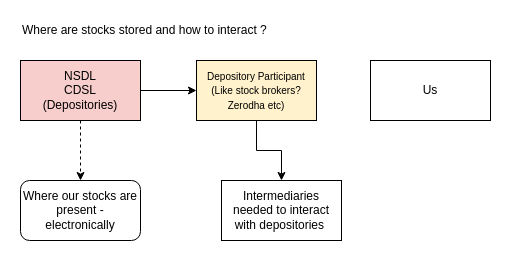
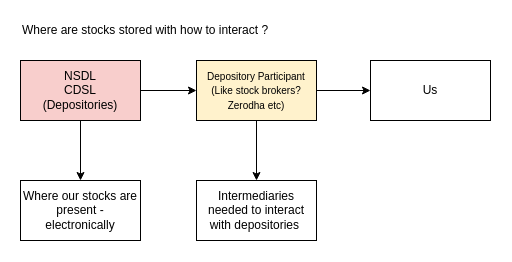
(160, 31) -> (161, 31)
none -> (340, 91)
(81, 148) -> (81, 148)
(81, 211) -> (81, 211)
(282, 211) -> (257, 211)
